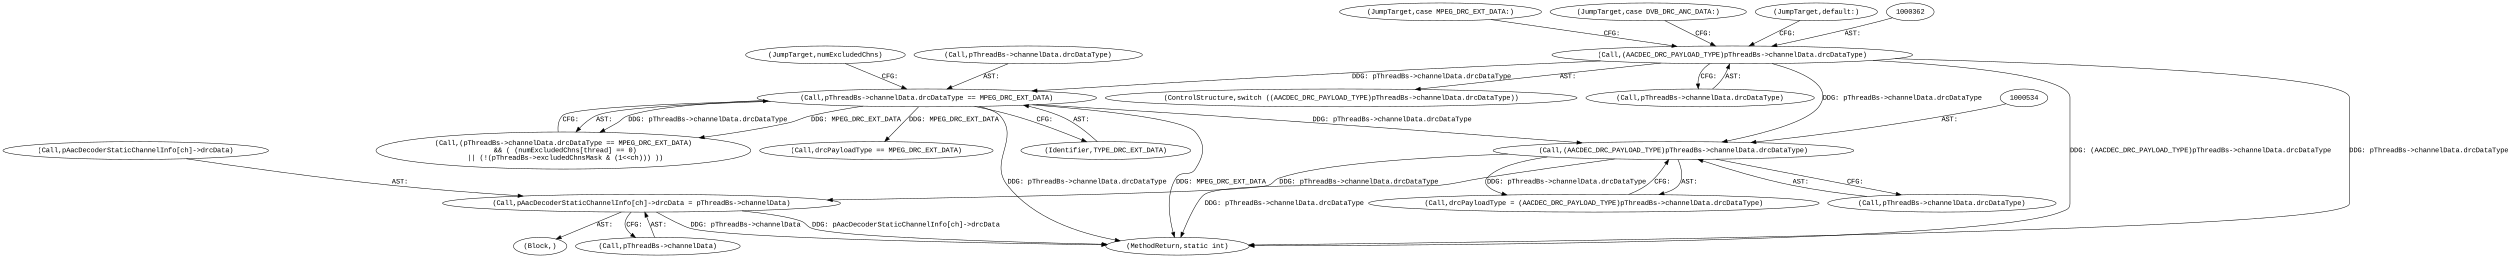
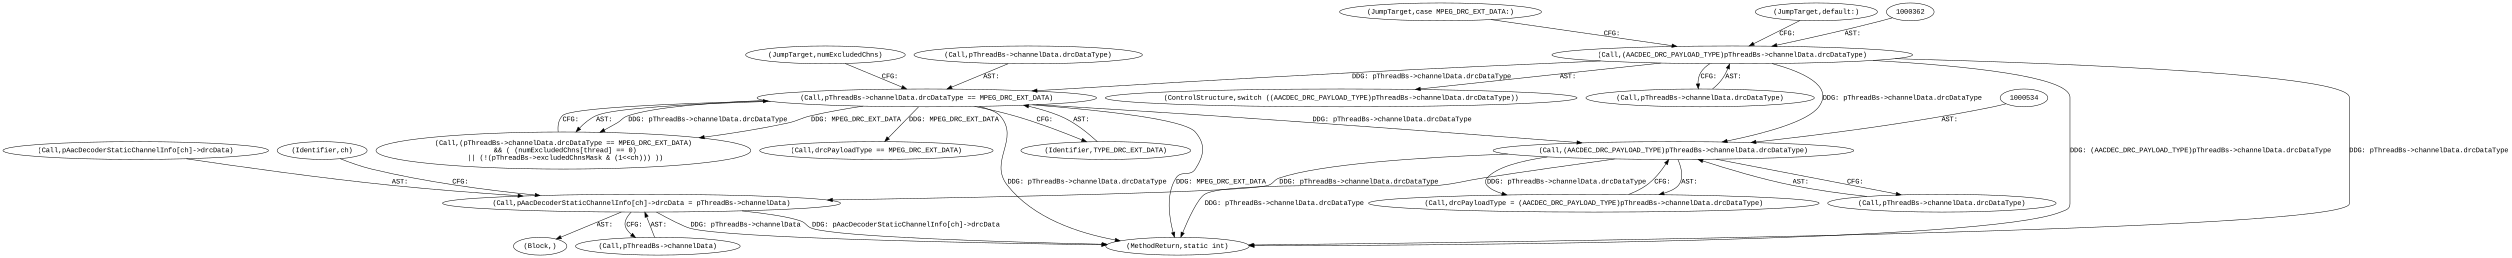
(1648, 12) -> none
none -> (322, 151)
